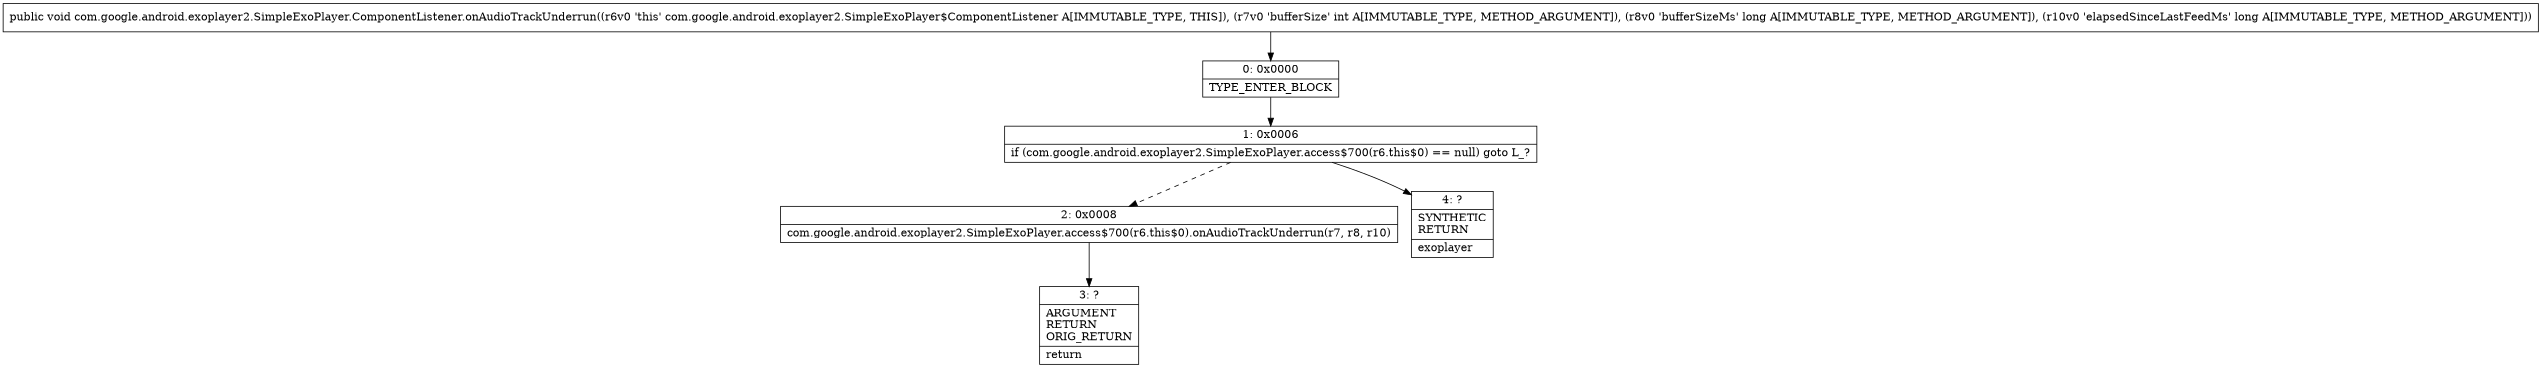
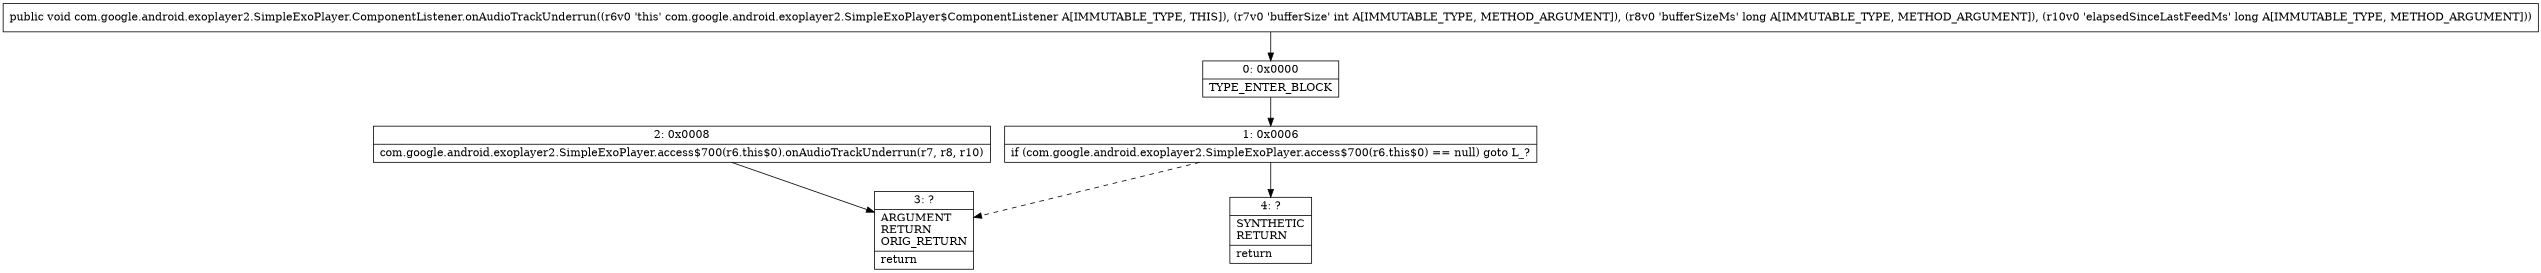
(1184, 183) -> (1091, 189)
(1445, 248) -> (1254, 254)
